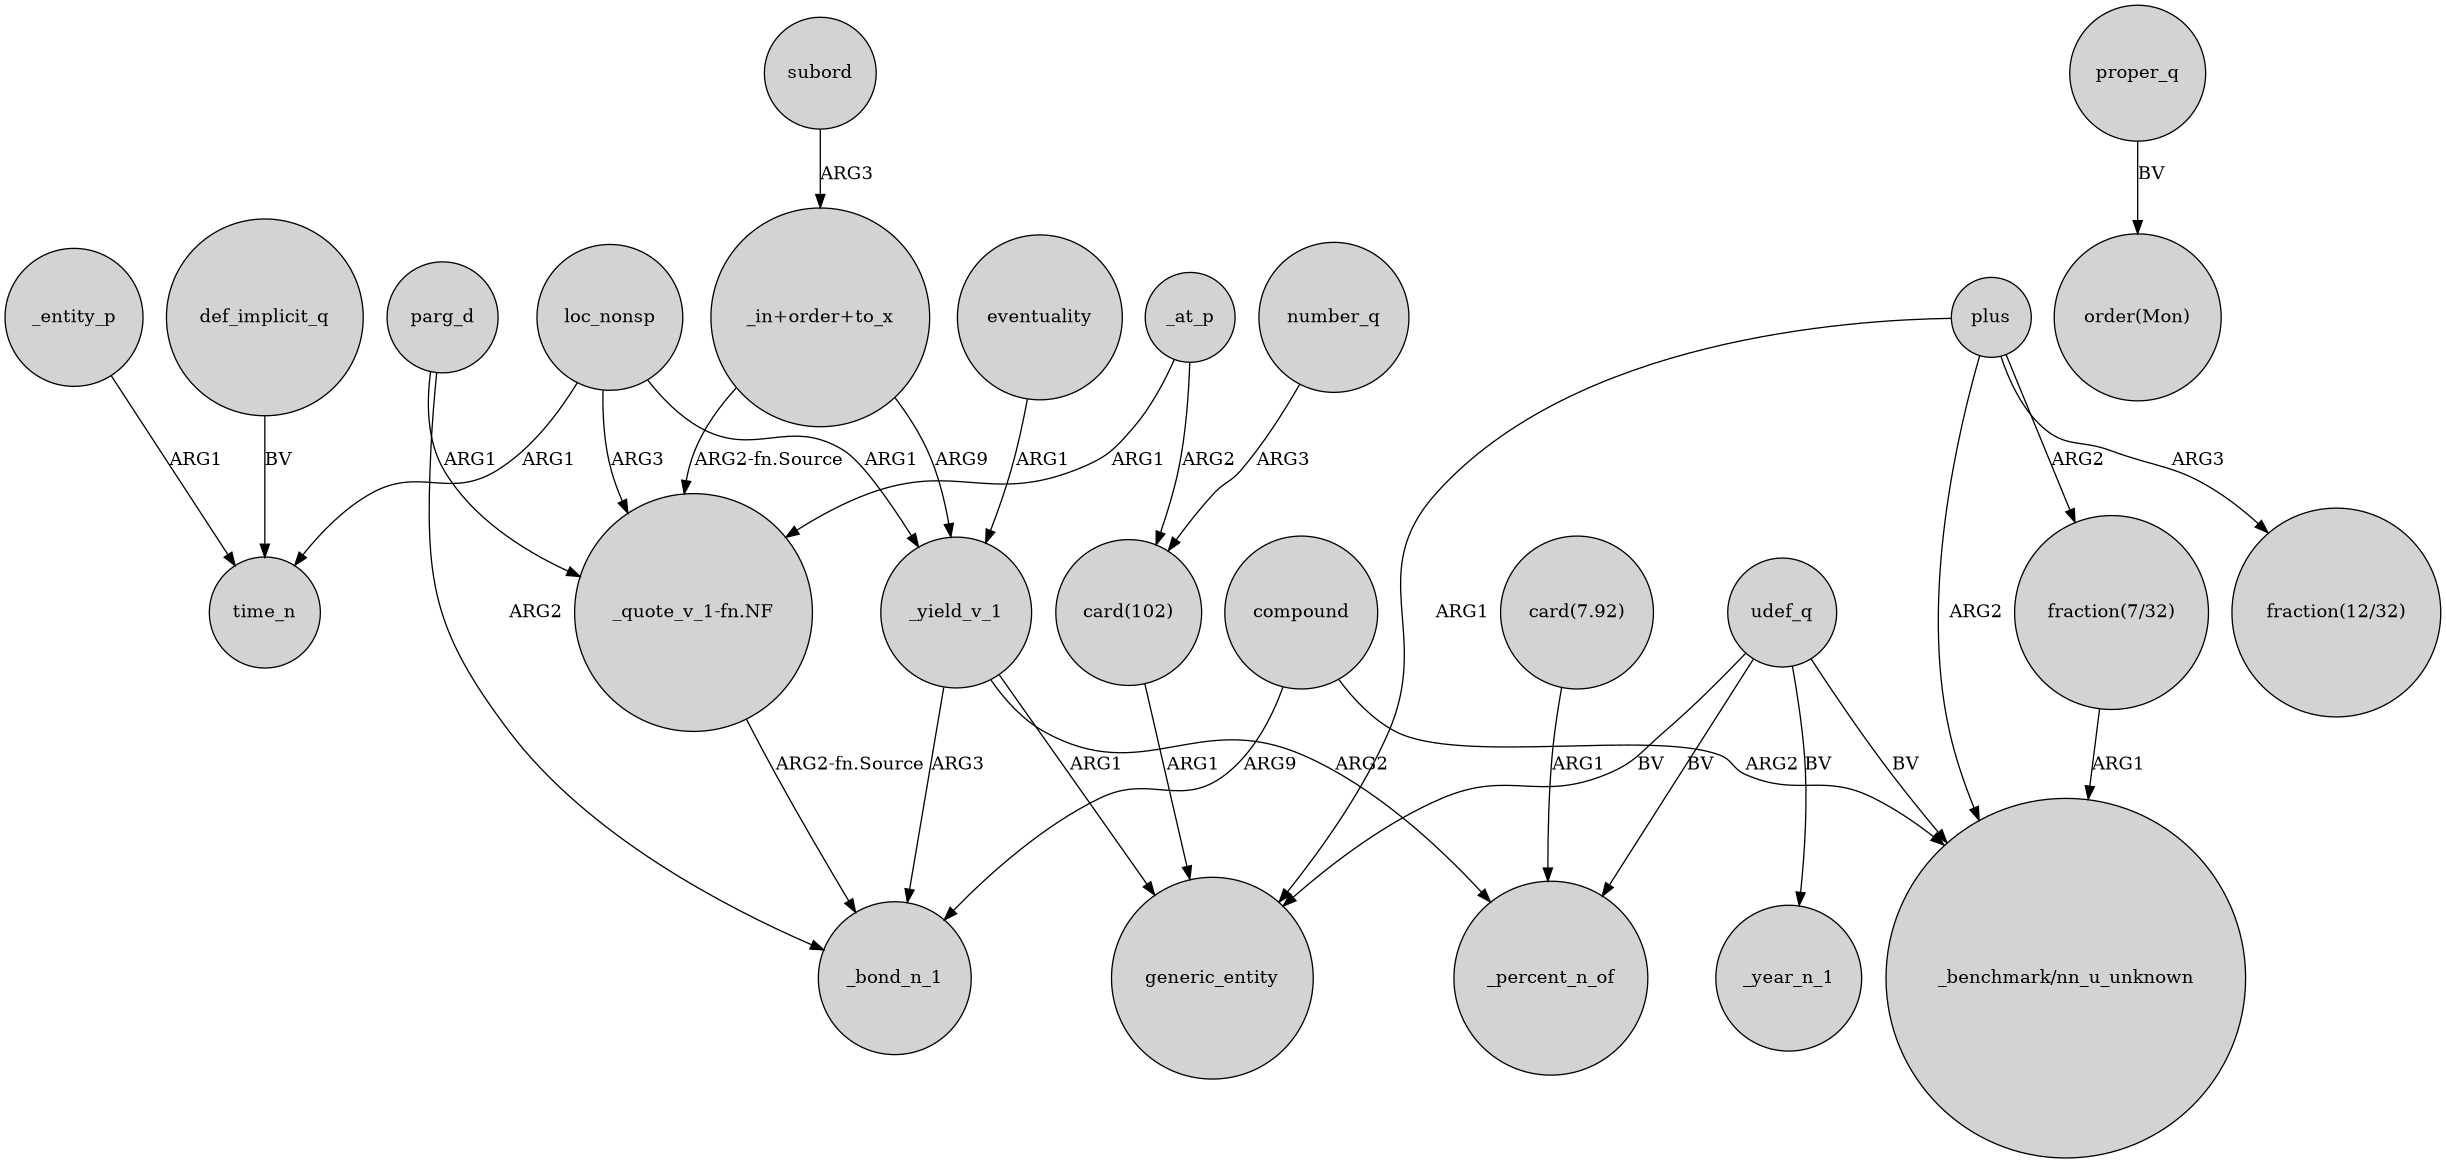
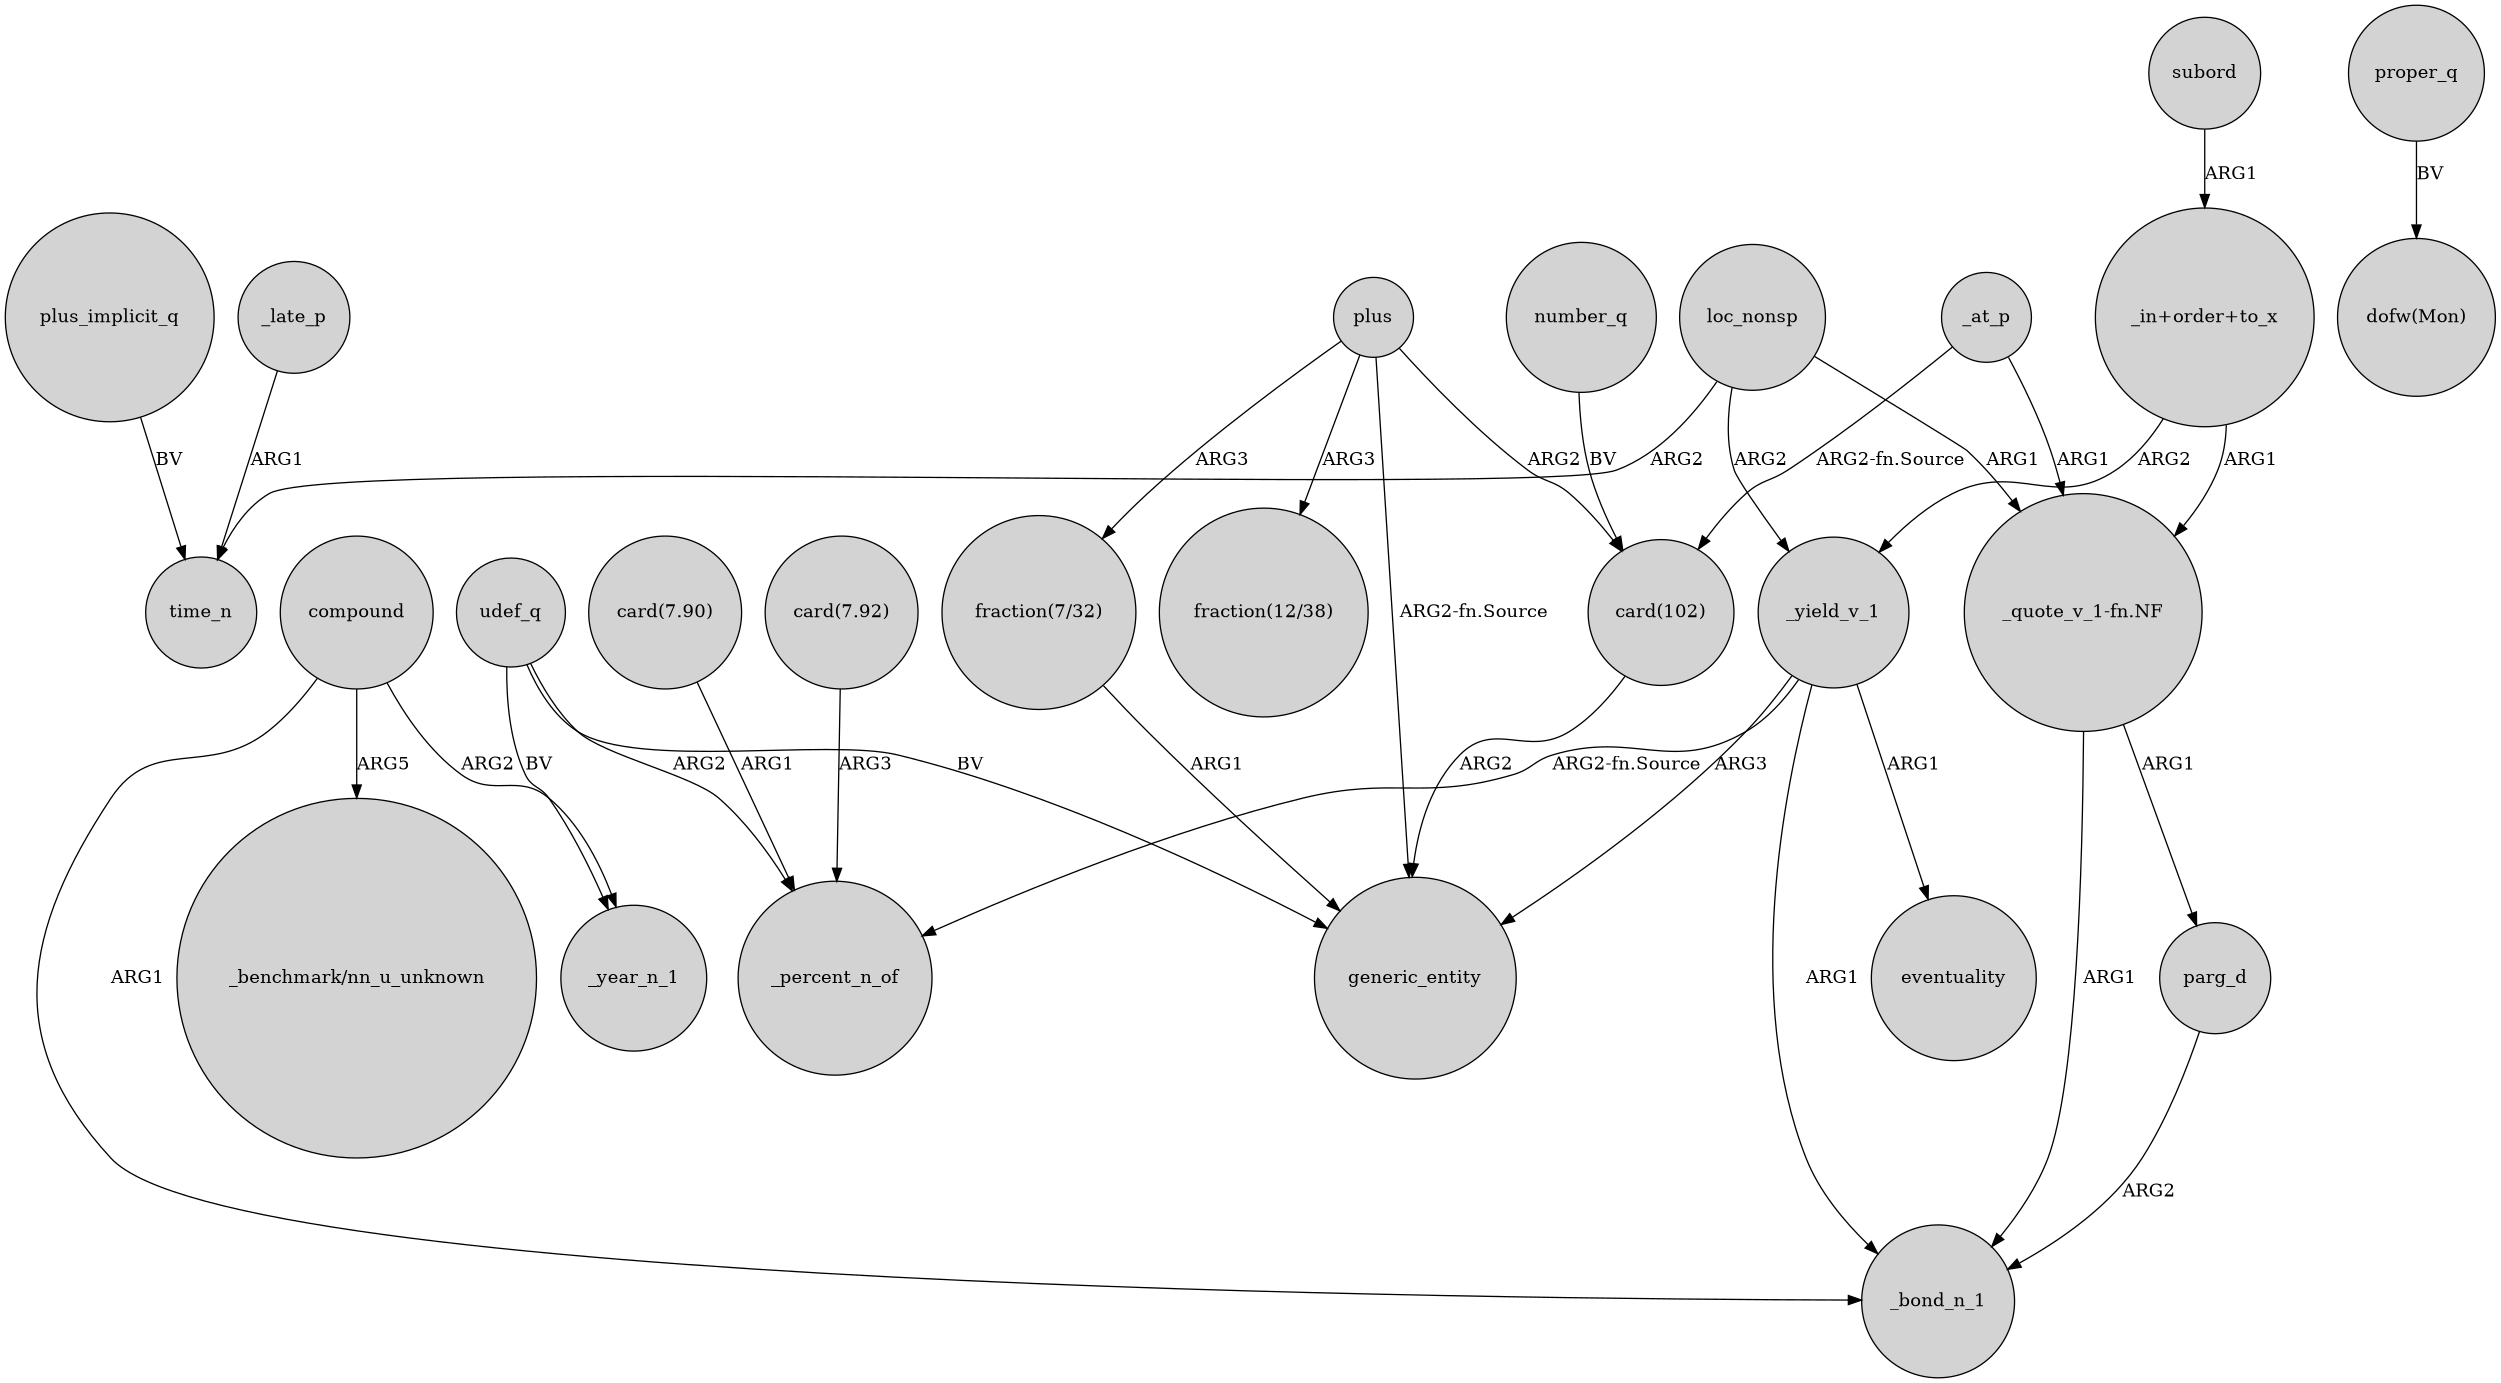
(847, 174) -> (2231, 174)
(74, 317) -> (294, 317)
(265, 317) -> (110, 317)
(2138, 317) -> (2416, 317)
(549, 460) -> (1677, 460)
(638, 460) -> (2013, 460)
(769, 460) -> (2251, 460)
(892, 460) -> (1761, 460)
(962, 460) -> (2165, 460)
(1209, 460) -> (1891, 460)
(1284, 460) -> (1603, 460)
(2078, 460) -> (1223, 460)
(1012, 466) -> (1890, 786)
(462, 495) -> (2158, 819)
(1940, 582) -> (1502, 450)
none -> (665, 612)
(1463, 613) -> (1474, 612)
(2336, 613) -> (1264, 612)
(1872, 747) -> none
(2095, 747) -> (1214, 796)
(850, 765) -> (2110, 978)
(958, 765) -> (1833, 978)
(1097, 765) -> (1741, 765)
(1193, 765) -> (1487, 765)
(1271, 765) -> (138, 978)
(1362, 765) -> (1627, 765)
(1579, 765) -> (866, 765)
(1700, 765) -> (700, 765)
(1772, 765) -> (384, 765)
none -> (504, 786)
